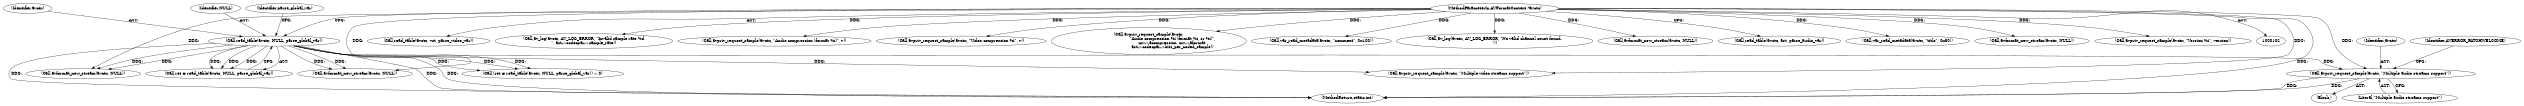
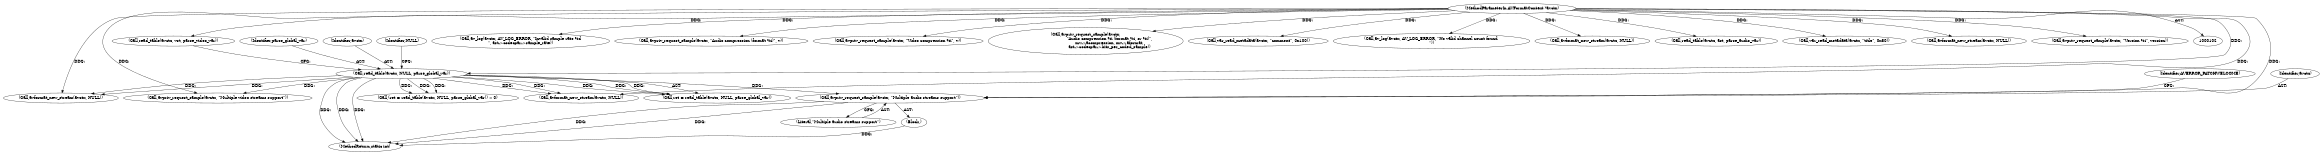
(245, 21) -> (407, 62)
(287, 21) -> (362, 62)
(340, 21) -> (2237, 41)
(752, 21) -> (697, 21)
(1679, 21) -> (1624, 21)
(262, 61) -> (275, 60)
(2238, 69) -> (654, 137)
